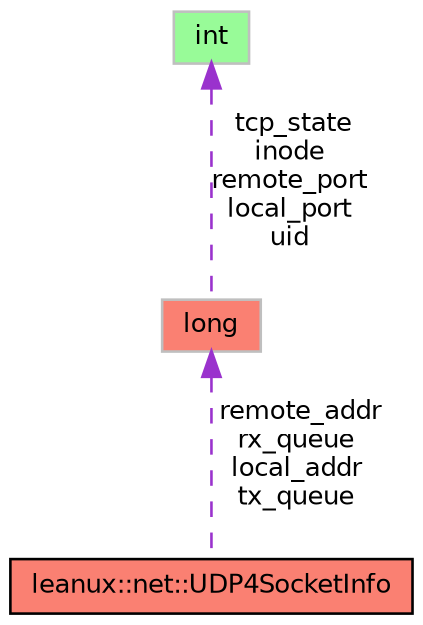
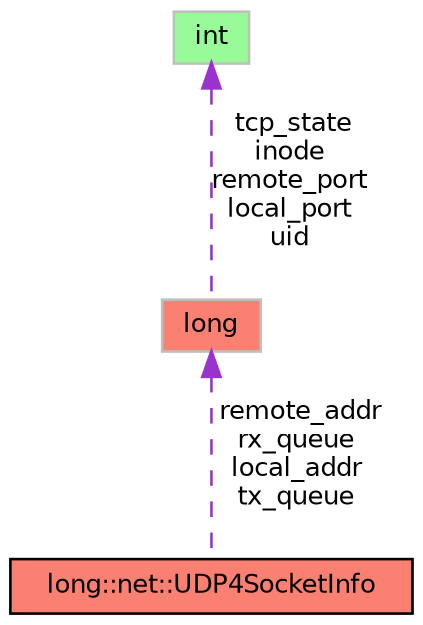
(211, 586) -> (211, 586)
